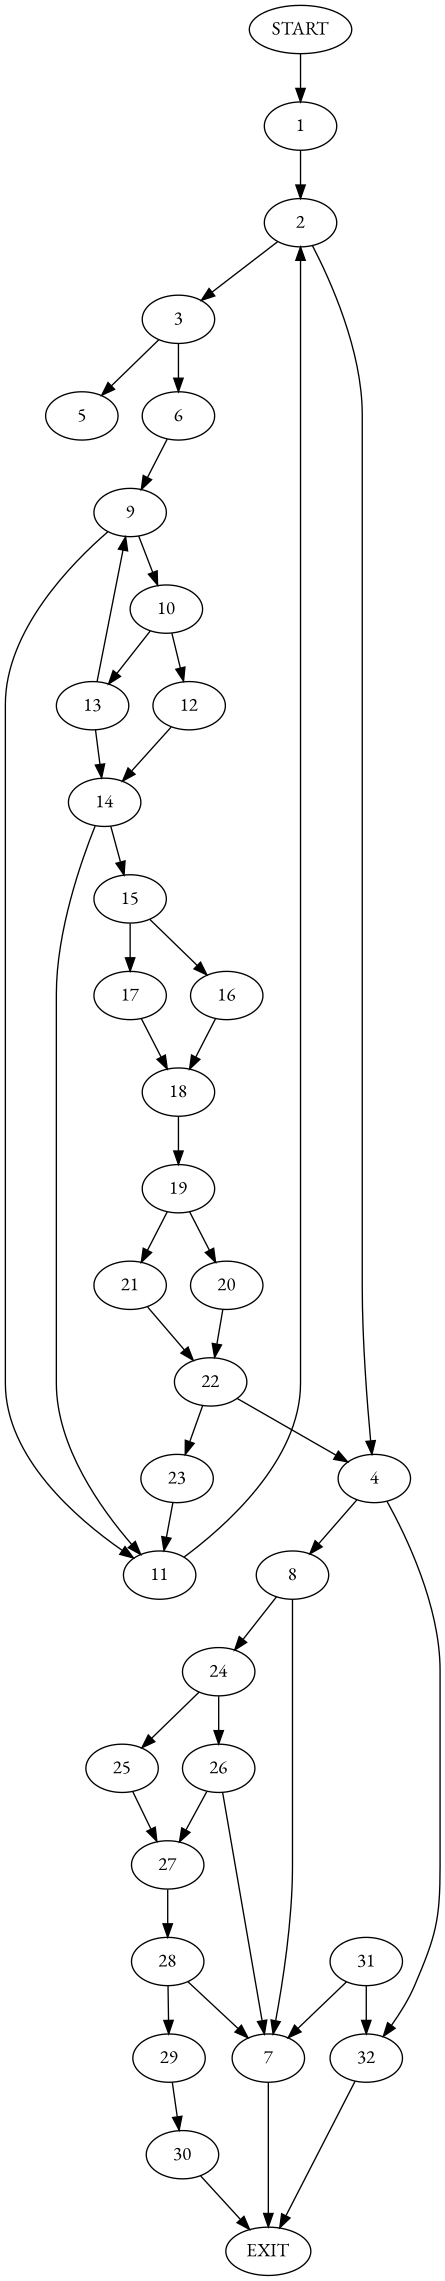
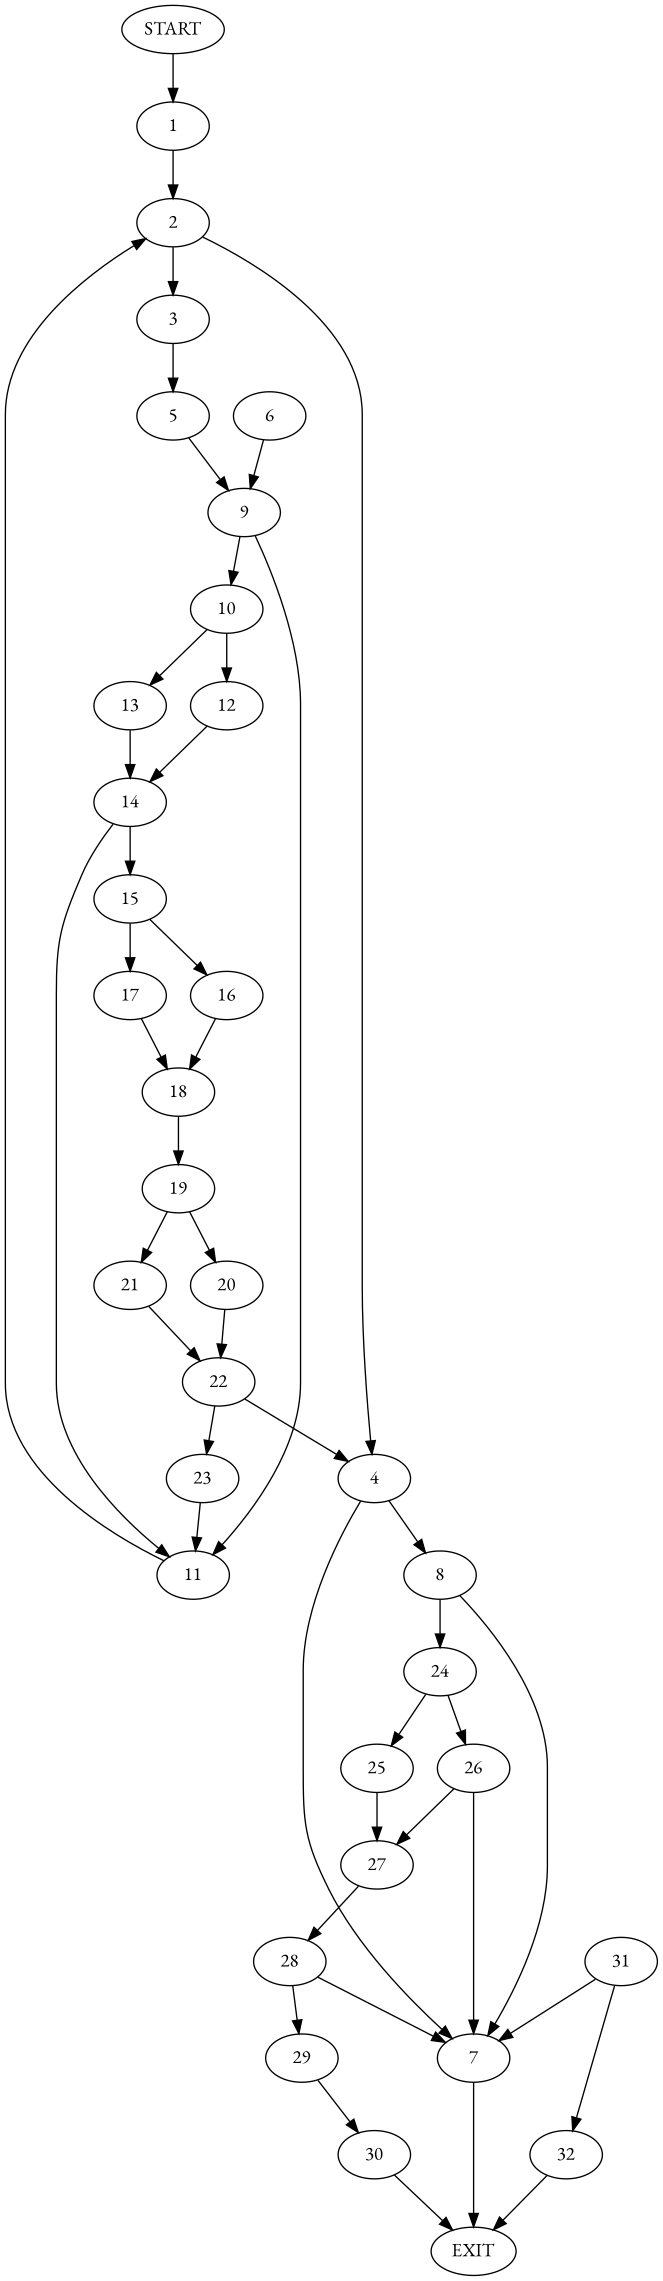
(178, 361) -> none
(110, 616) -> (205, 459)
(440, 1763) -> (303, 1782)
